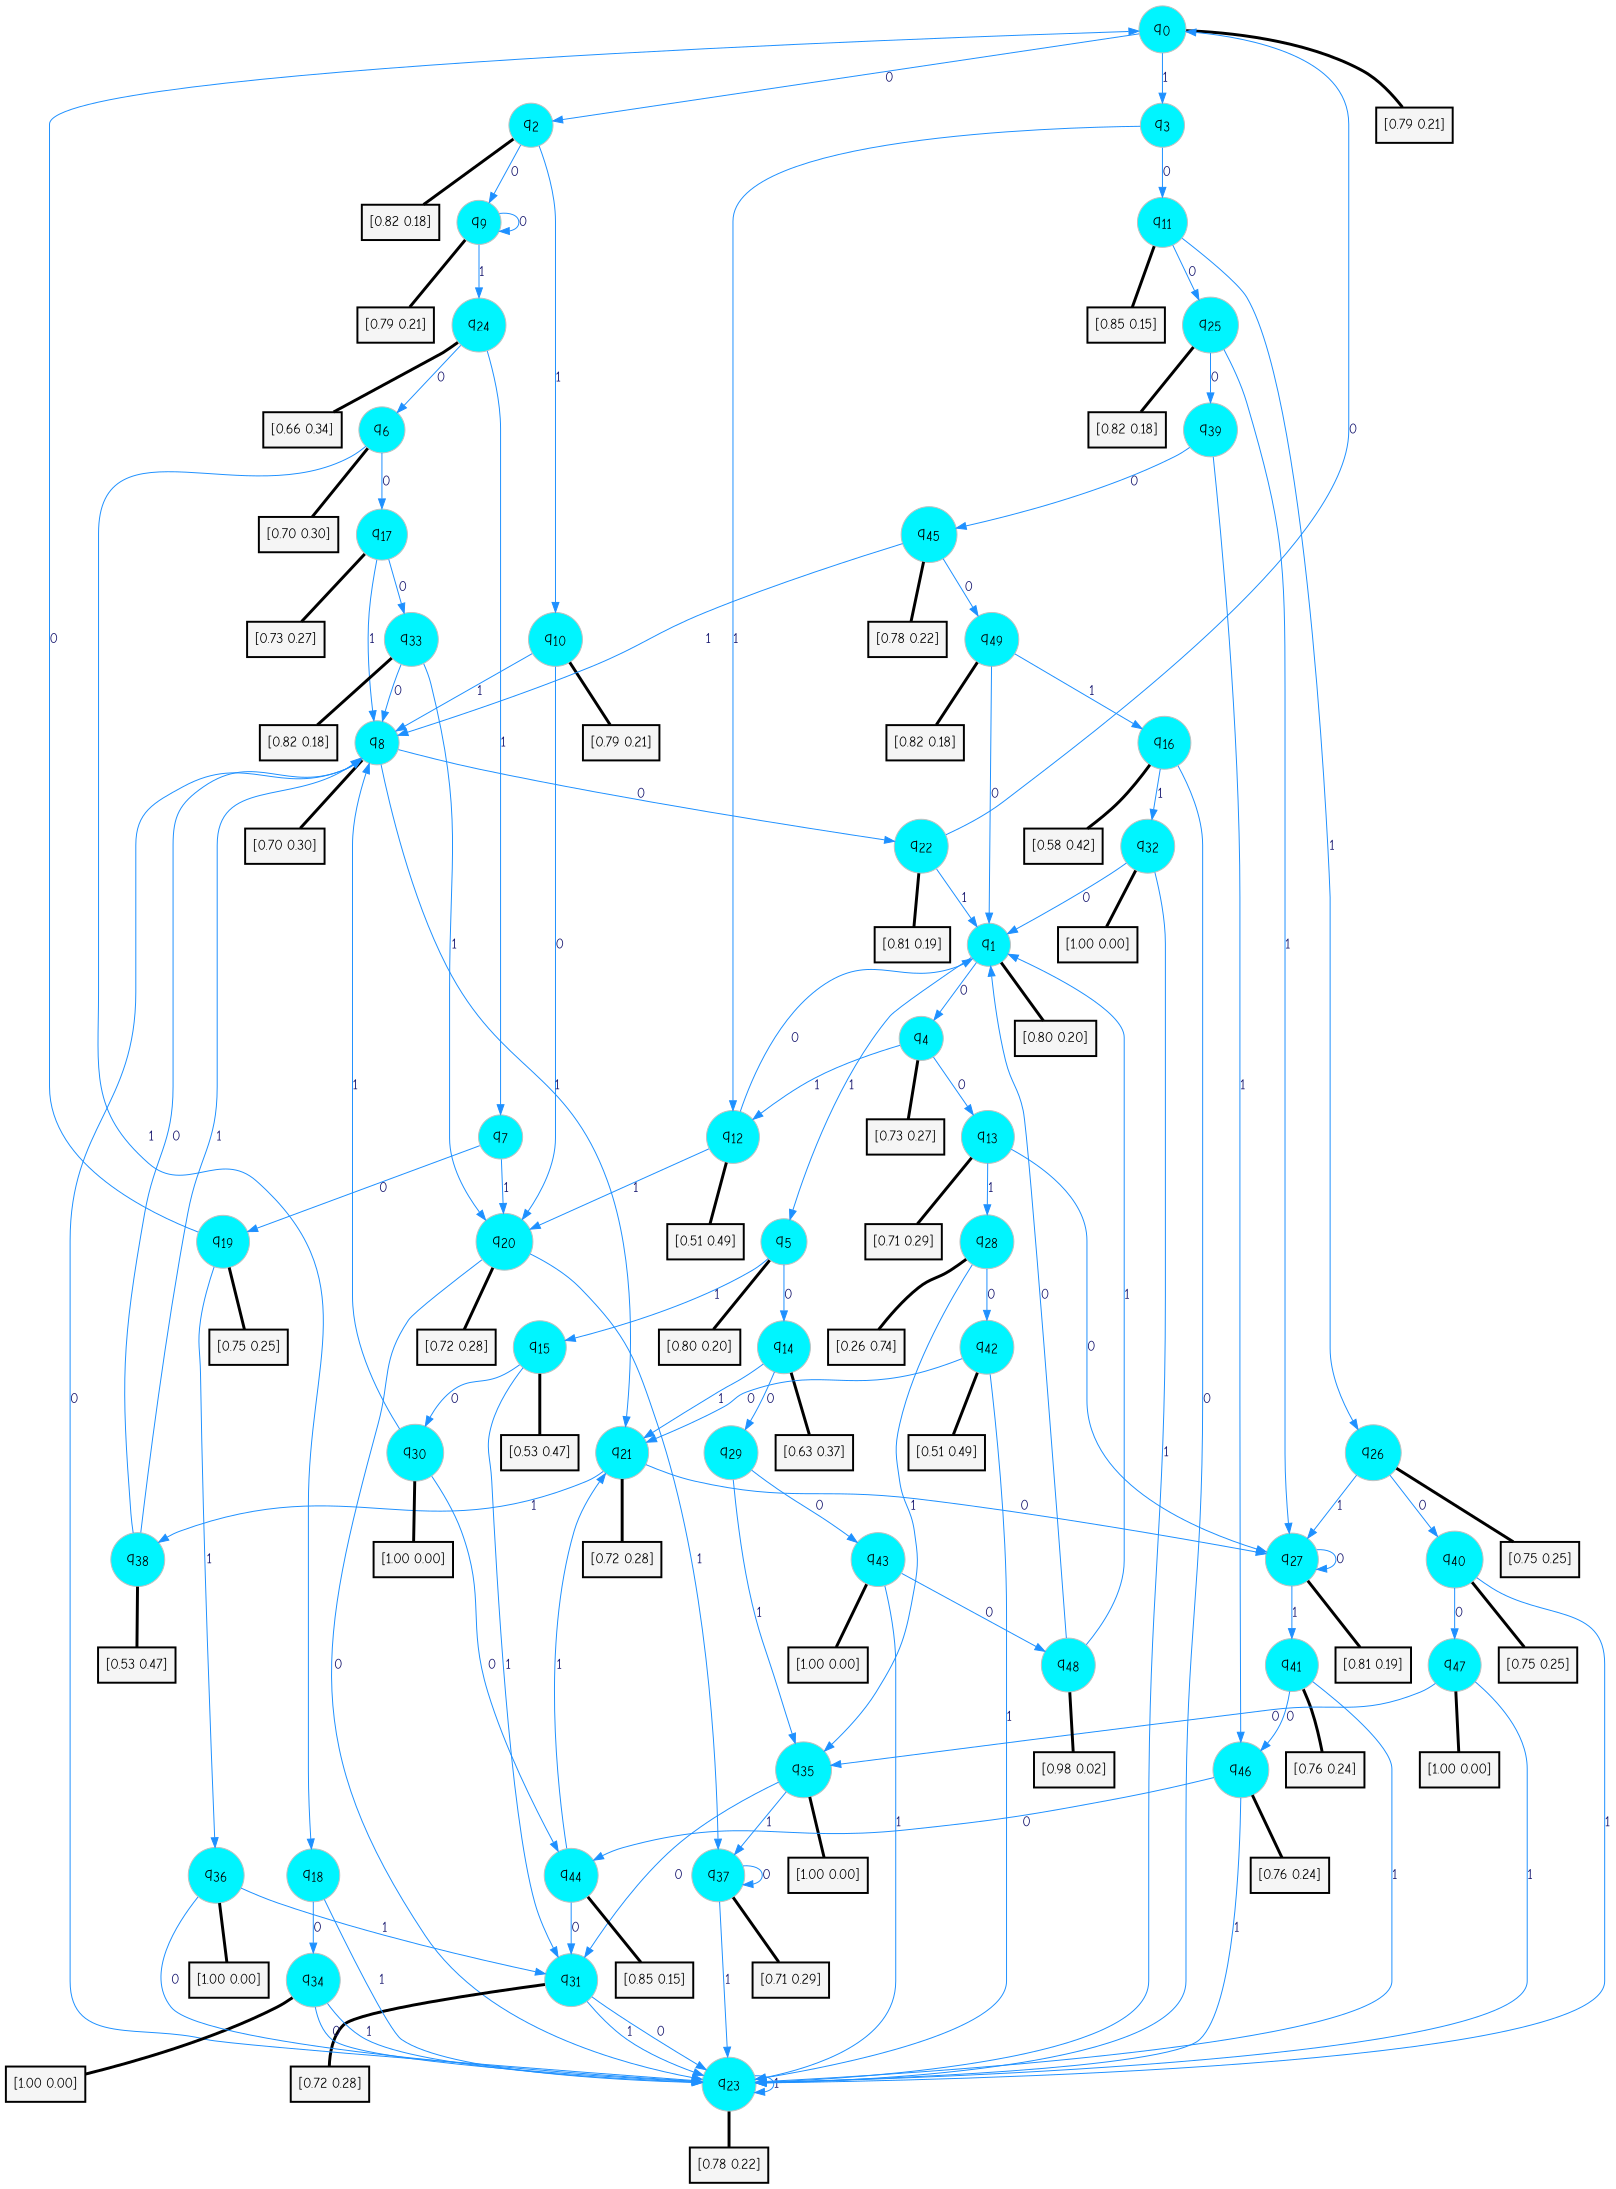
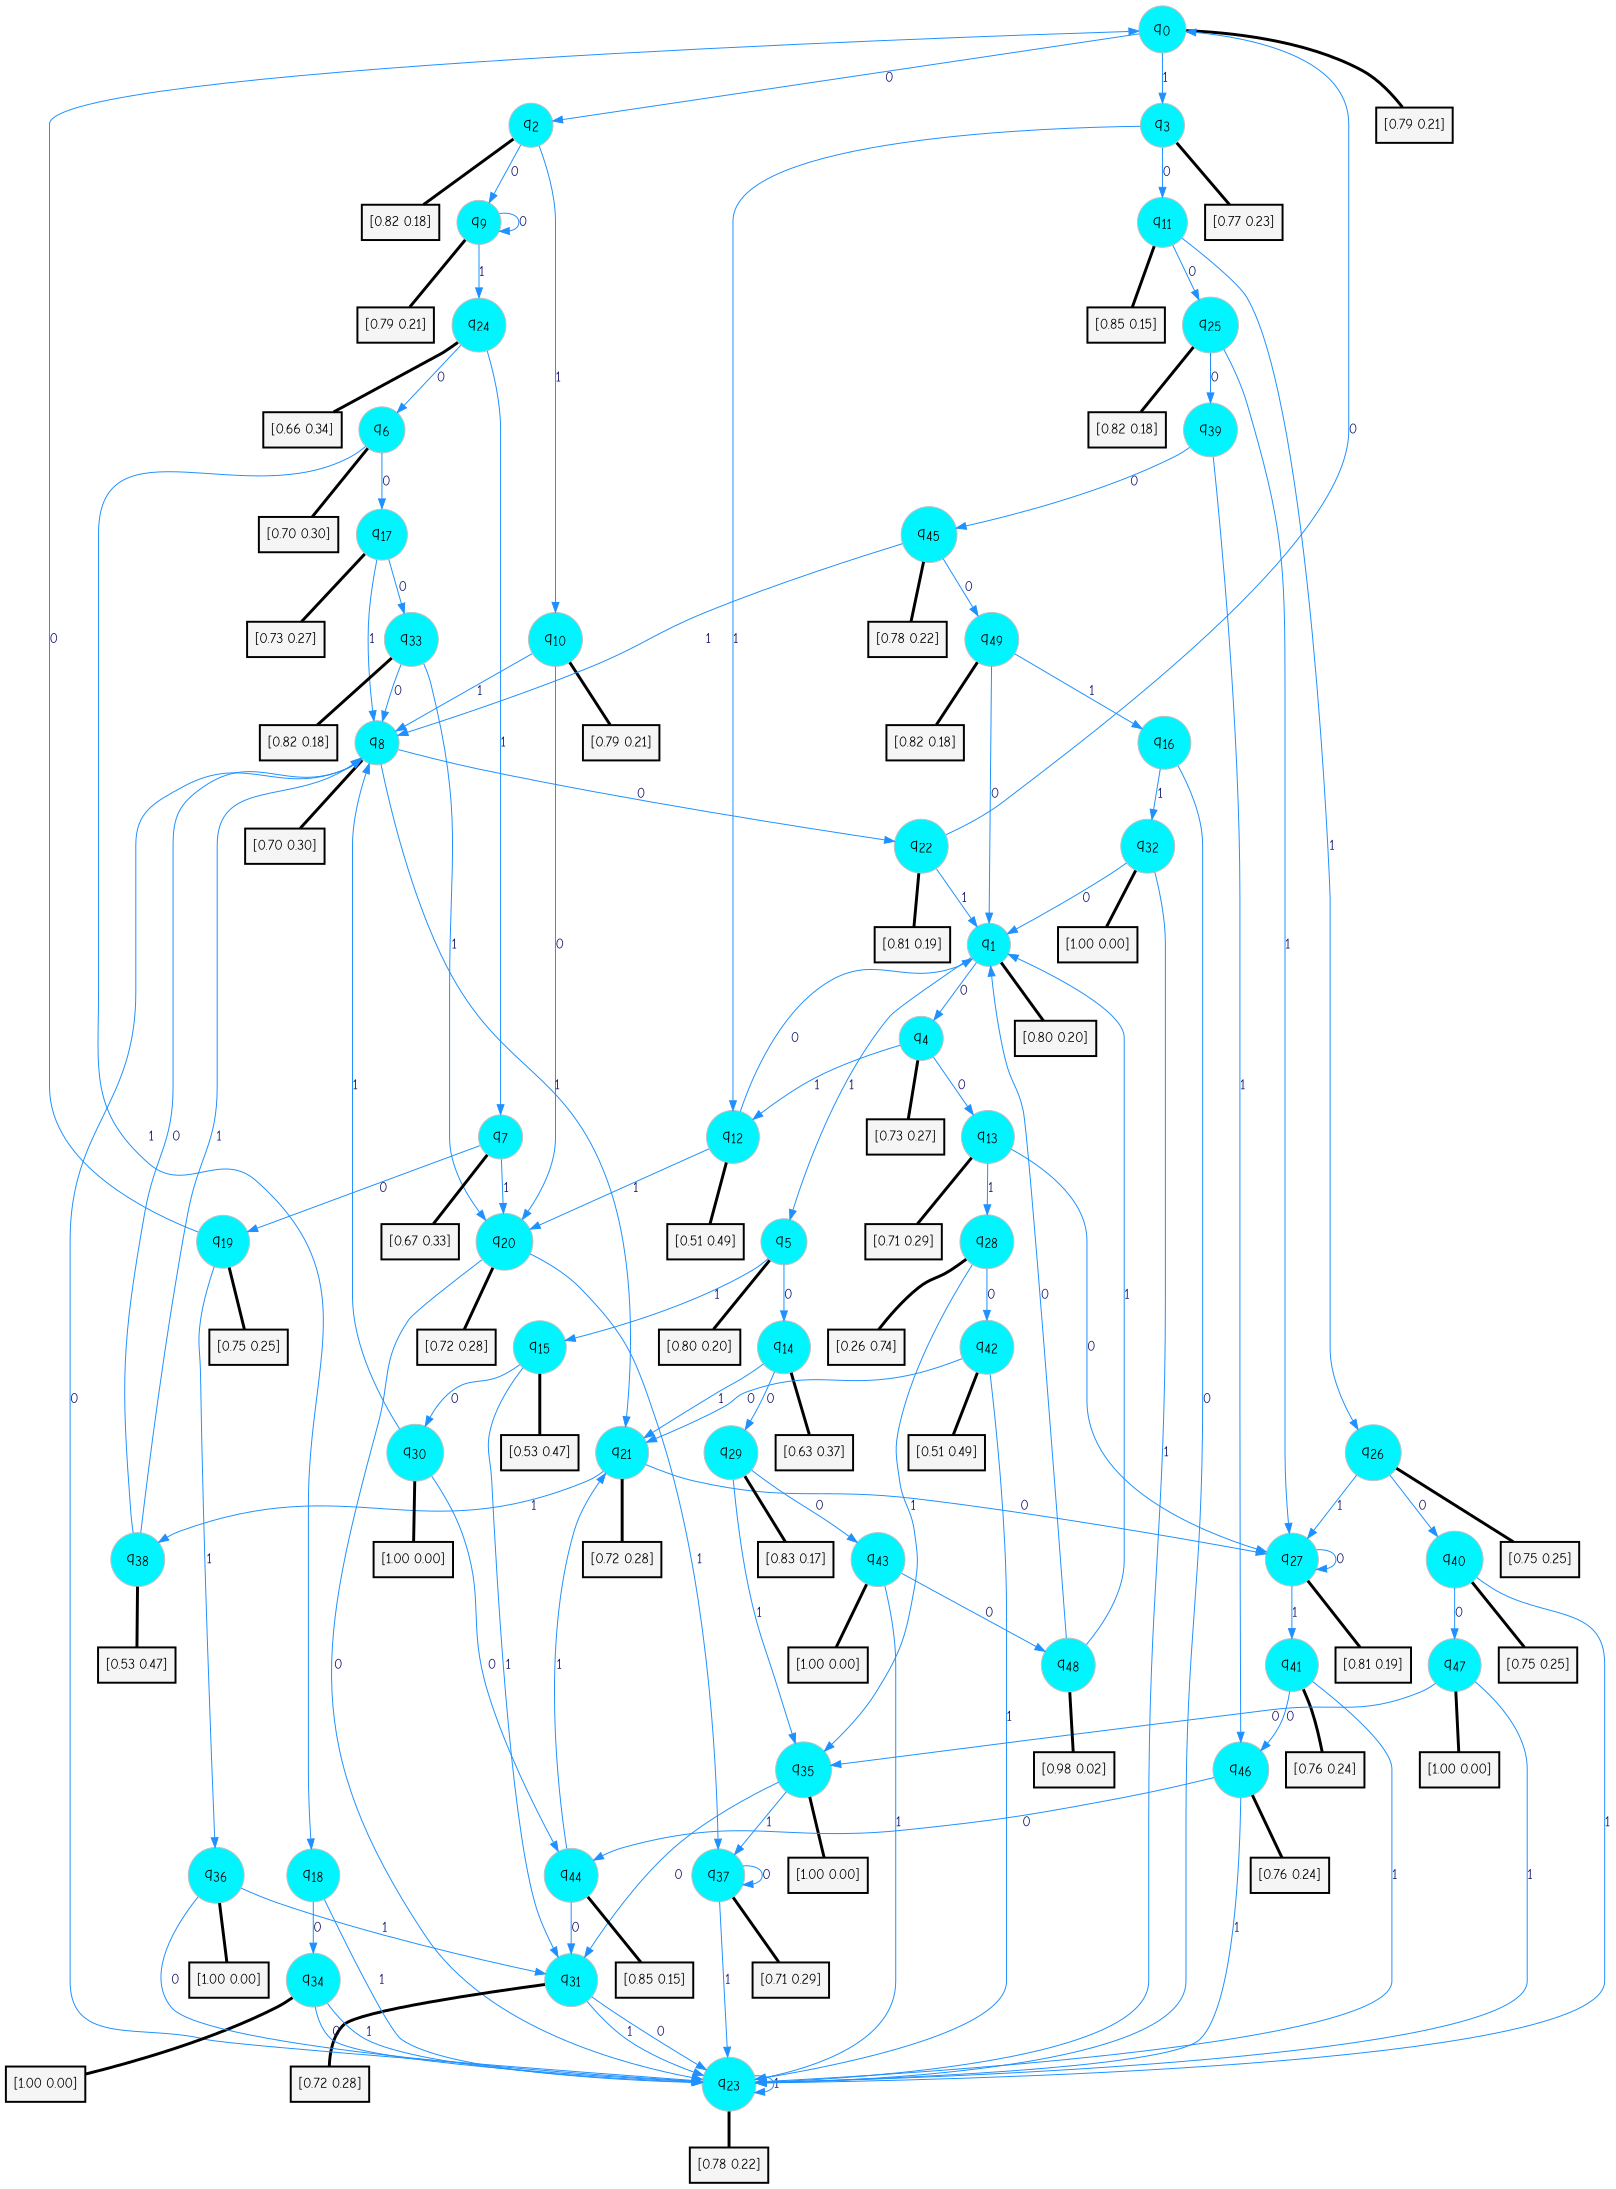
none -> (1244, 222)
(1063, 846) -> none
none -> (420, 1242)
none -> (796, 1560)
